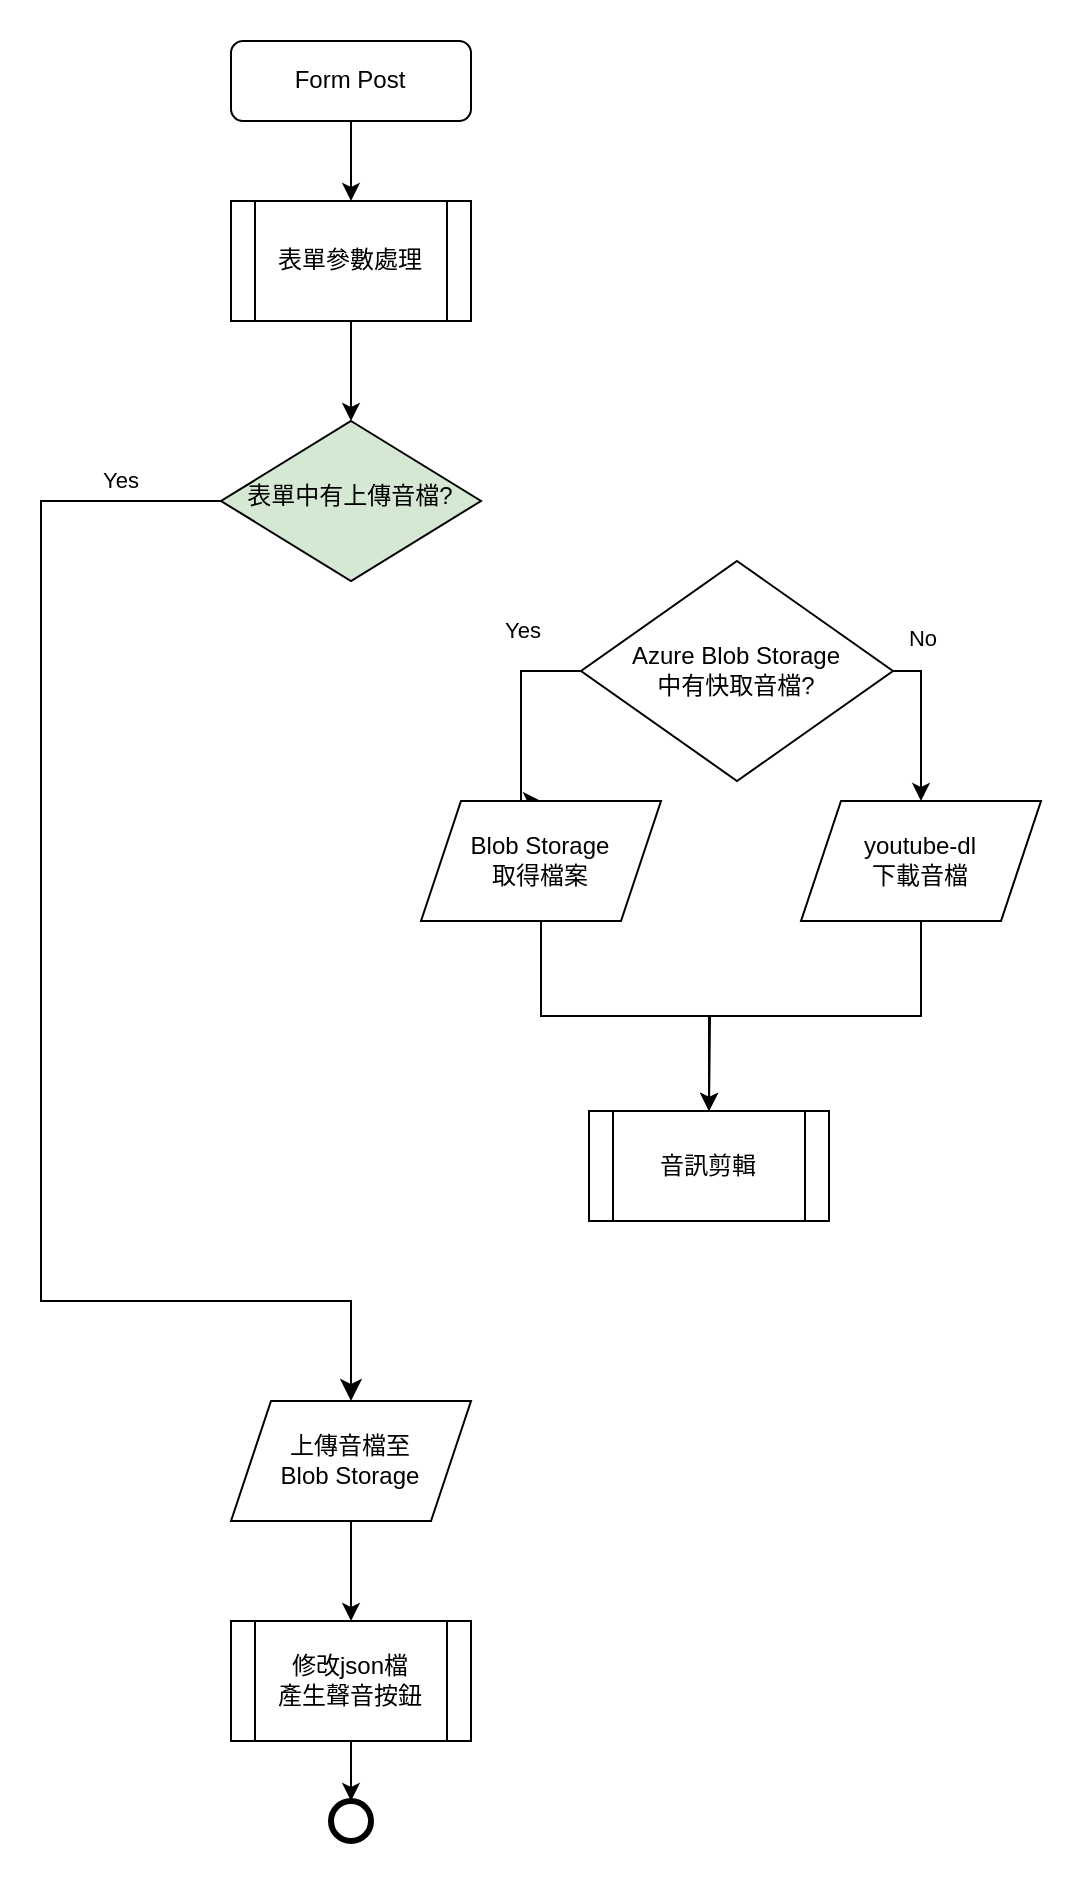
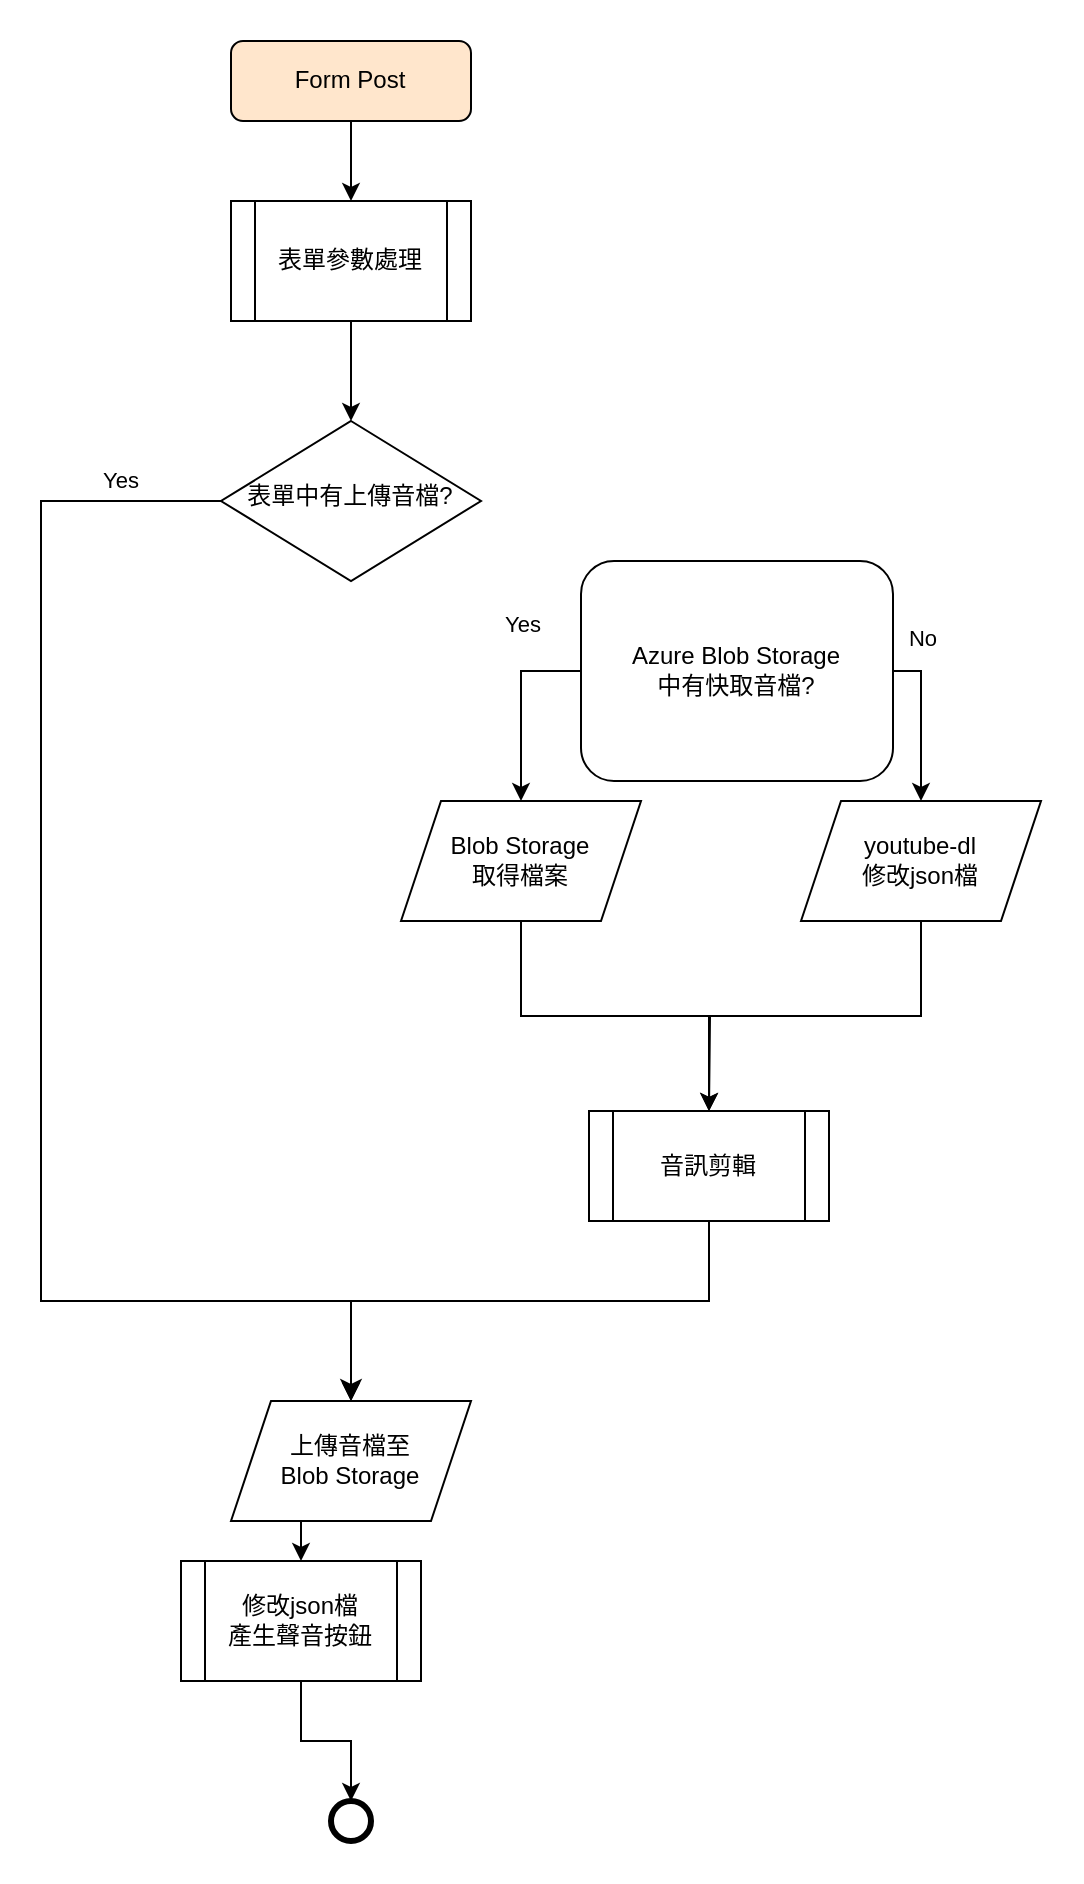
(351, 81) -> (351, 81)
(351, 501) -> (351, 501)
(737, 671) -> (737, 671)
(541, 861) -> (521, 861)
(921, 861) -> (921, 861)
none -> (572, 1301)
(351, 1681) -> (301, 1621)
